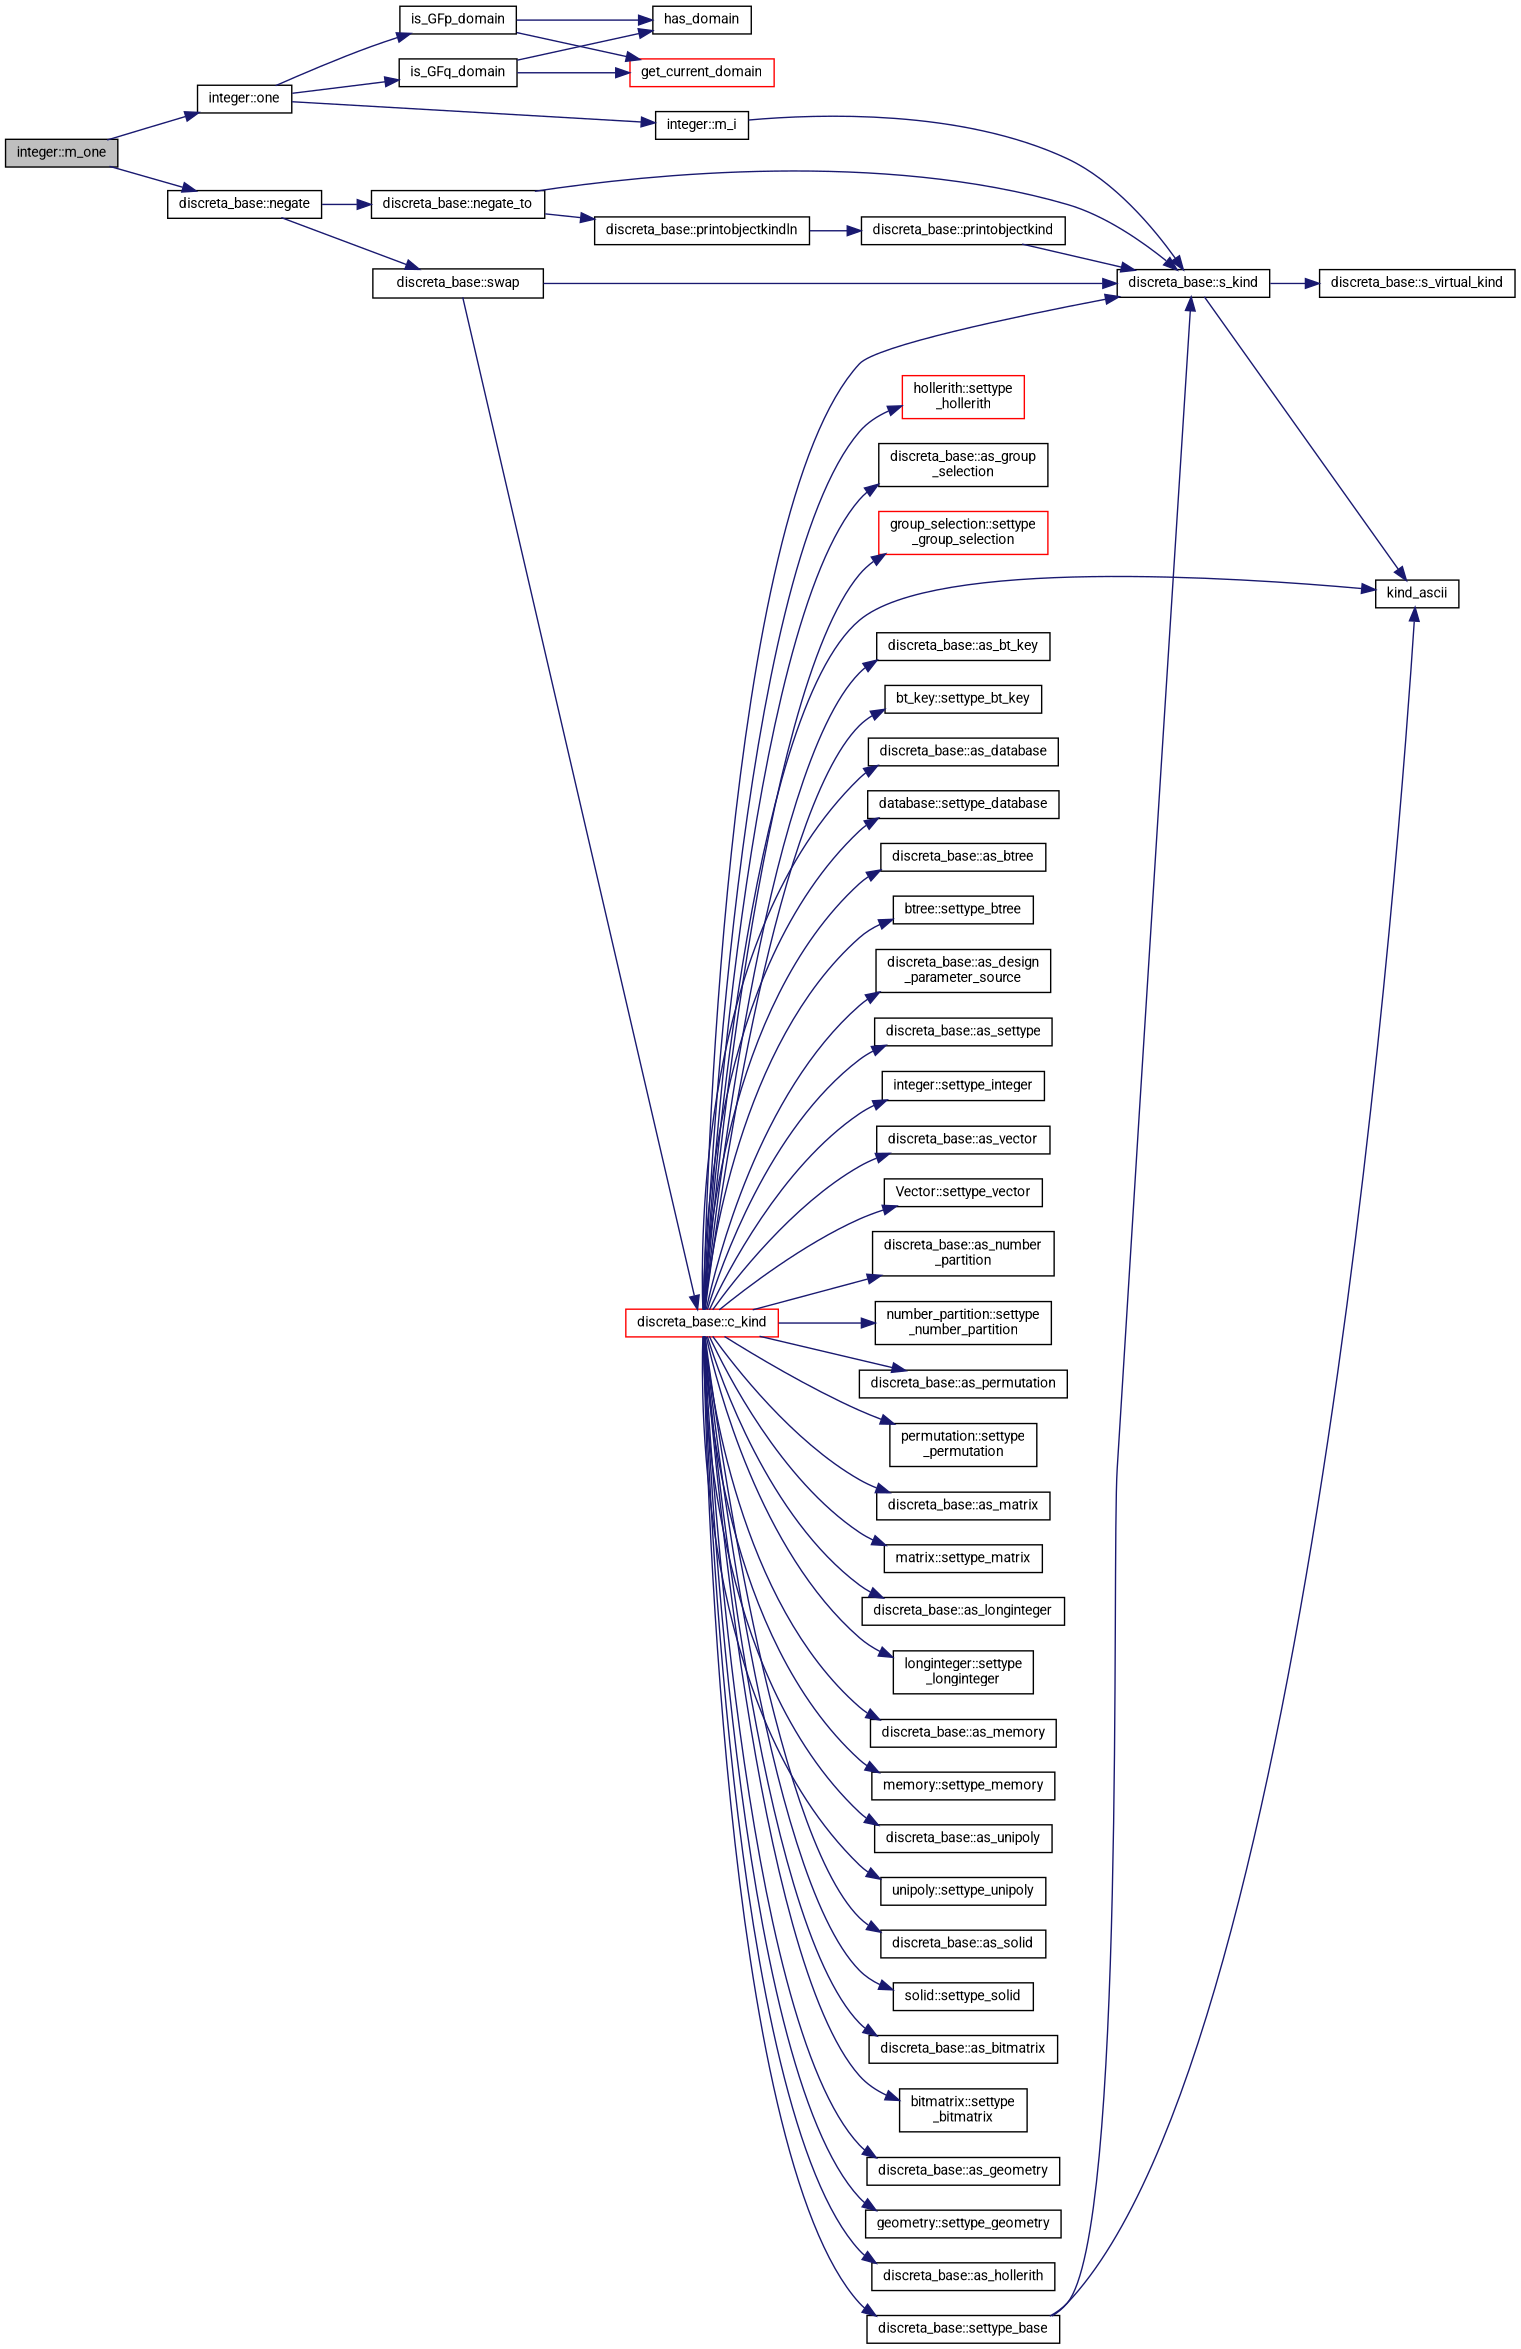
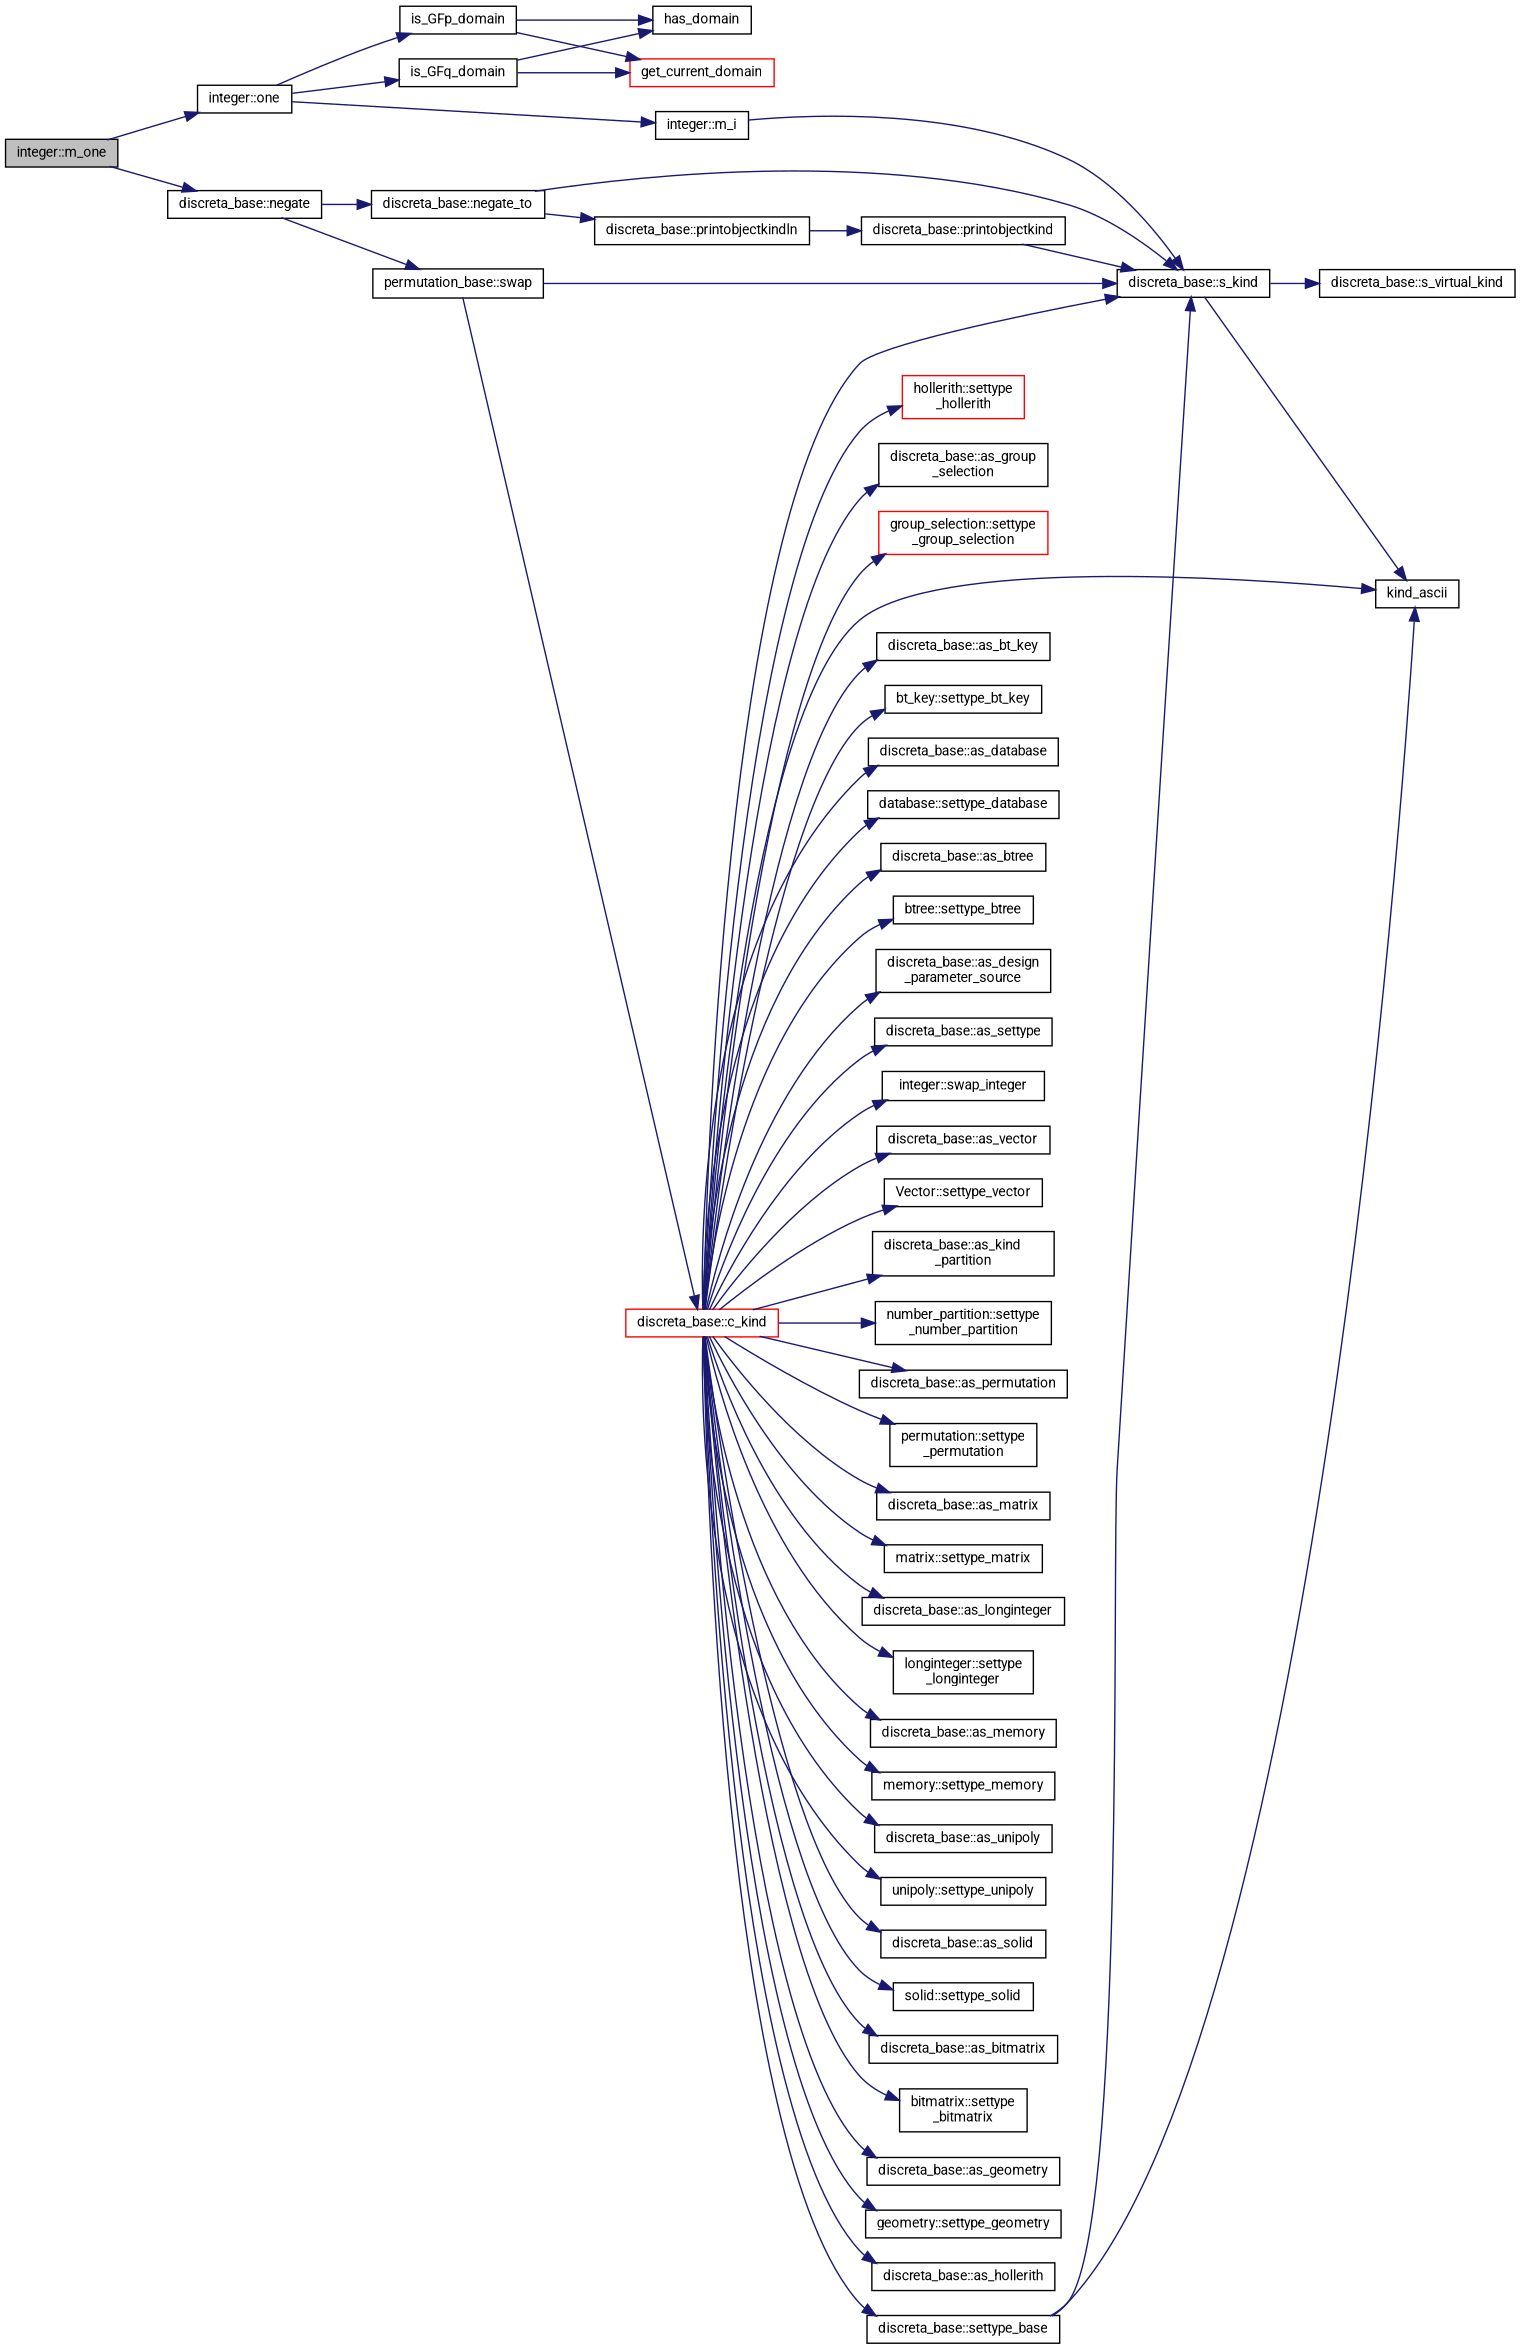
(458, 283) -> (458, 283)
(963, 1086) -> (963, 1086)
(963, 1254) -> (963, 1254)
